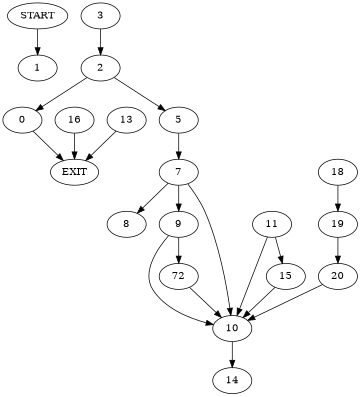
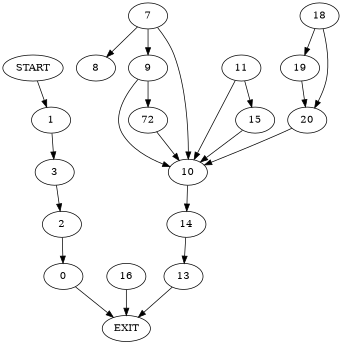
none -> (328, 66)
(179, 120) -> none
none -> (53, 143)
none -> (185, 247)
